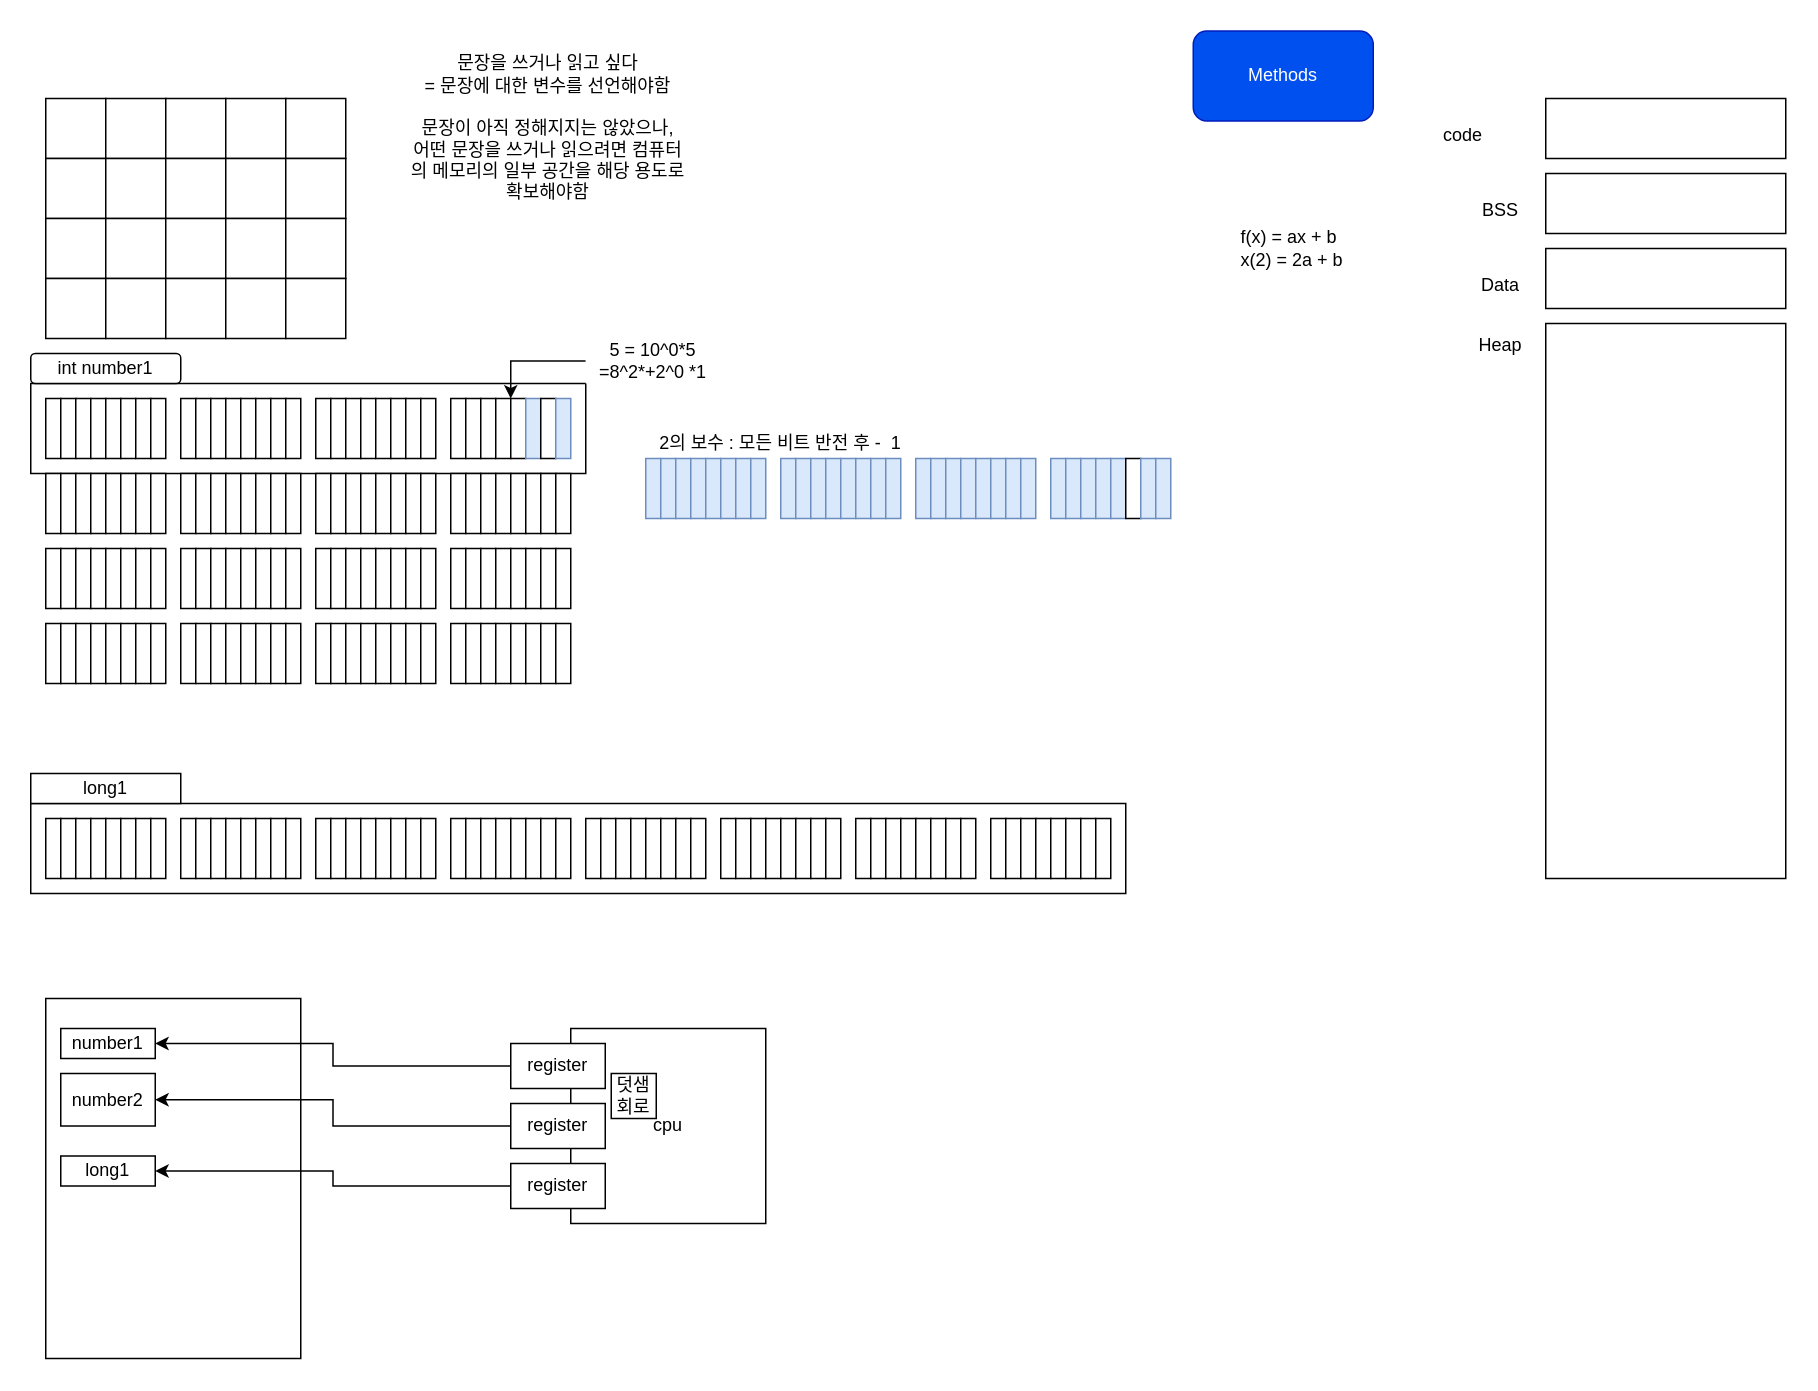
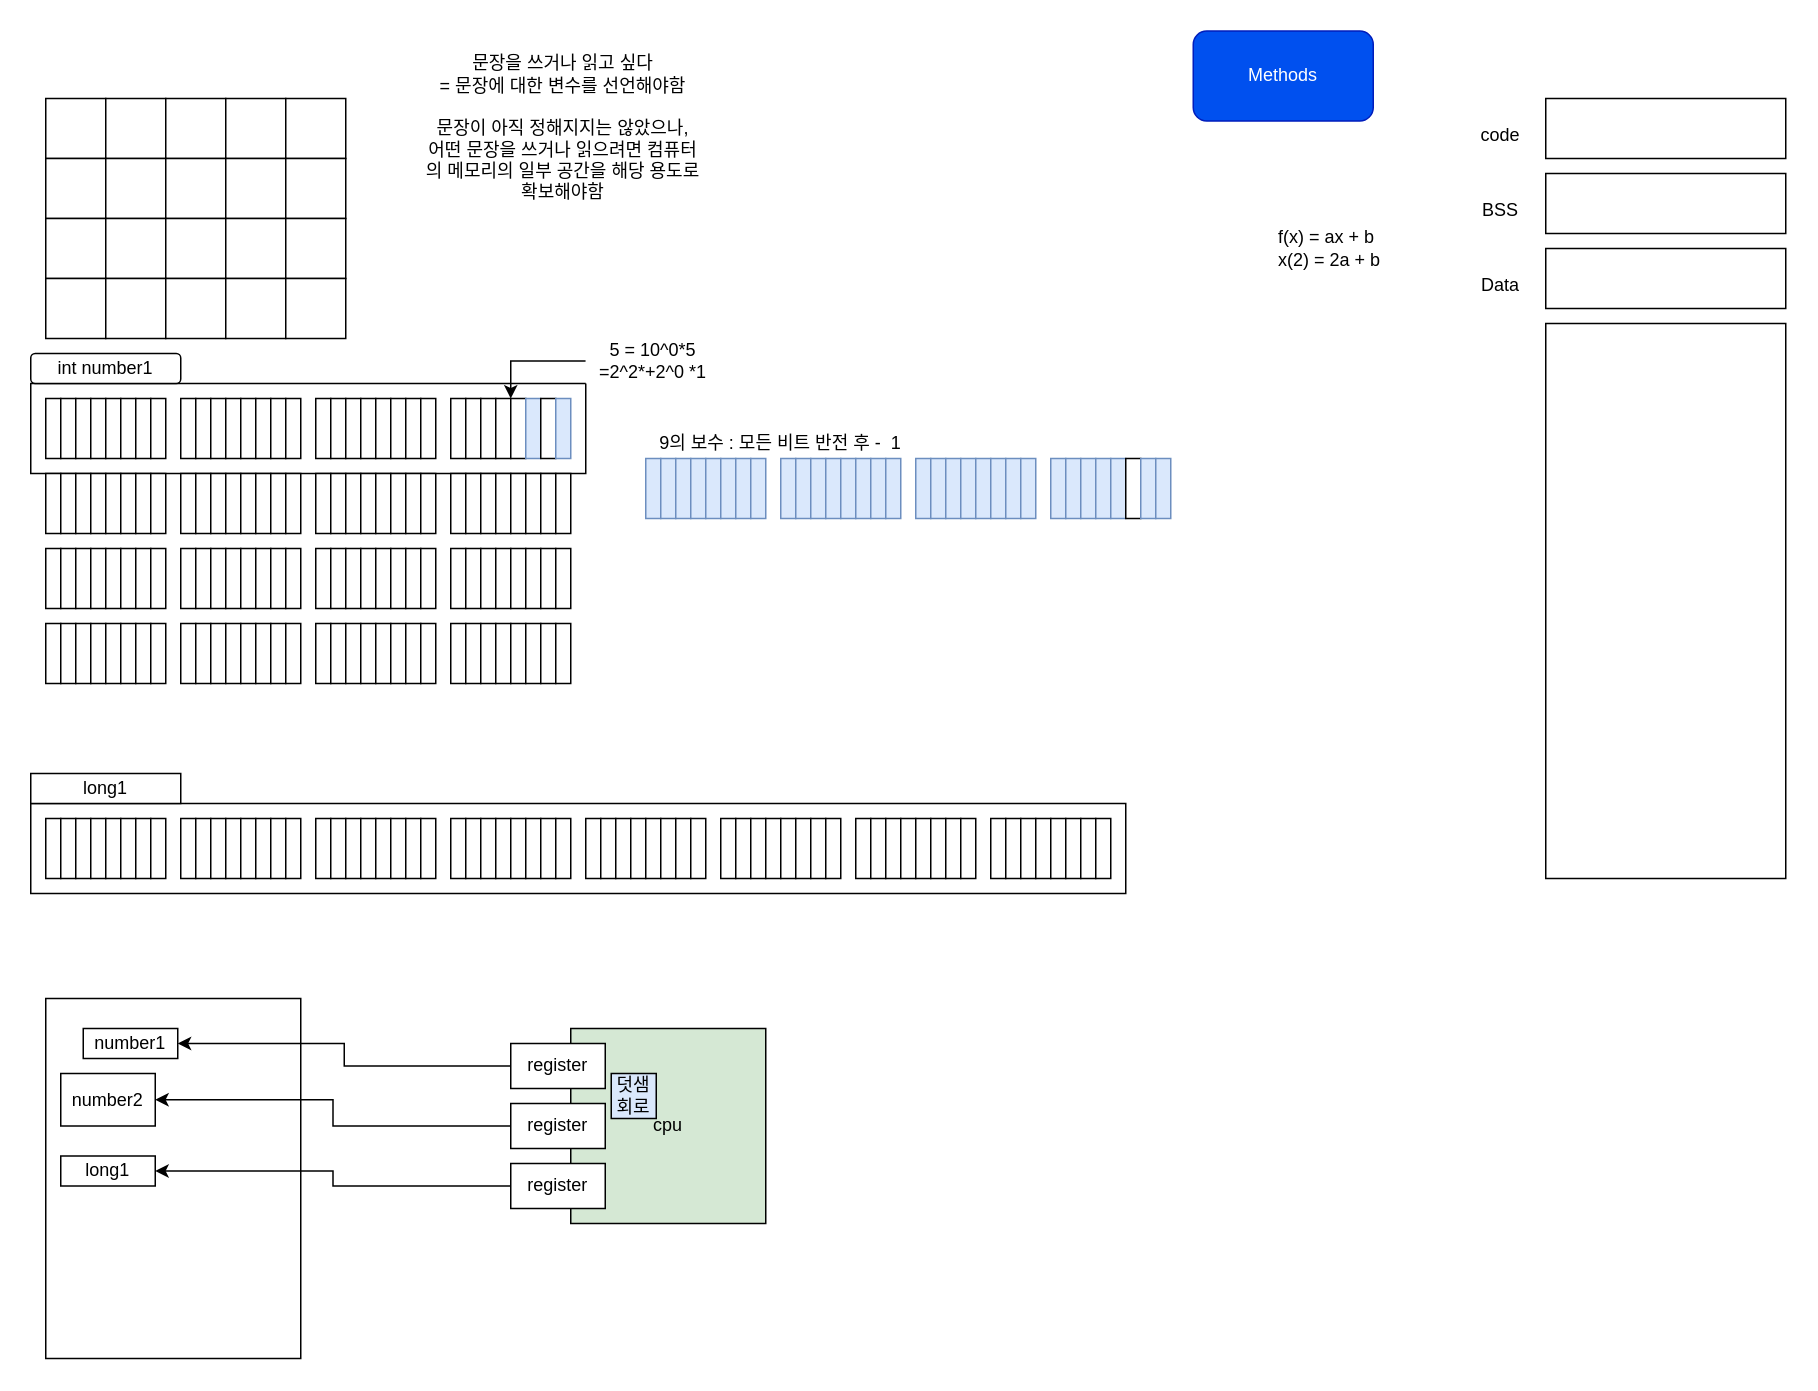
(548, 128) -> (563, 128)
(1463, 136) -> (1501, 136)
(1328, 248) -> (1366, 248)
(1501, 346) -> none
(653, 361) -> (653, 361)
(781, 443) -> (781, 443)
(108, 1043) -> (131, 1043)
(634, 1096) -> (634, 1096)
(668, 1126) -> (668, 1126)
